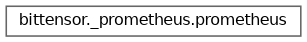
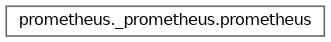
(154, 21) -> (165, 21)
